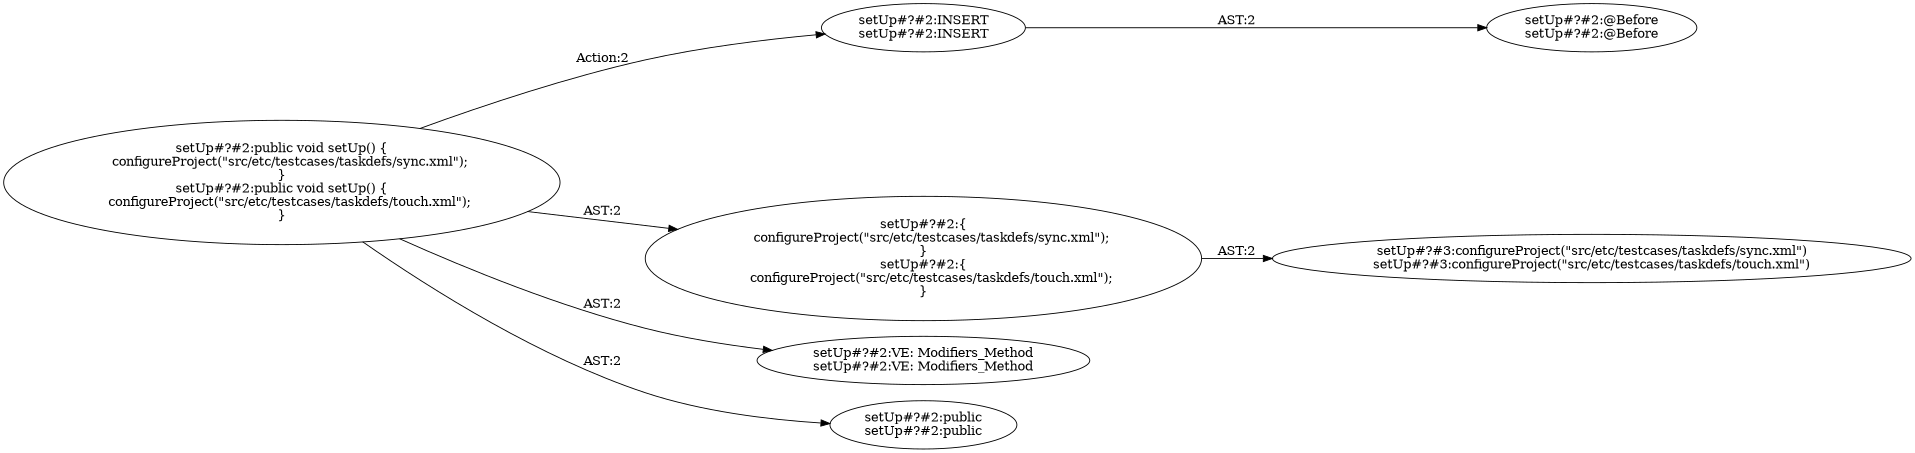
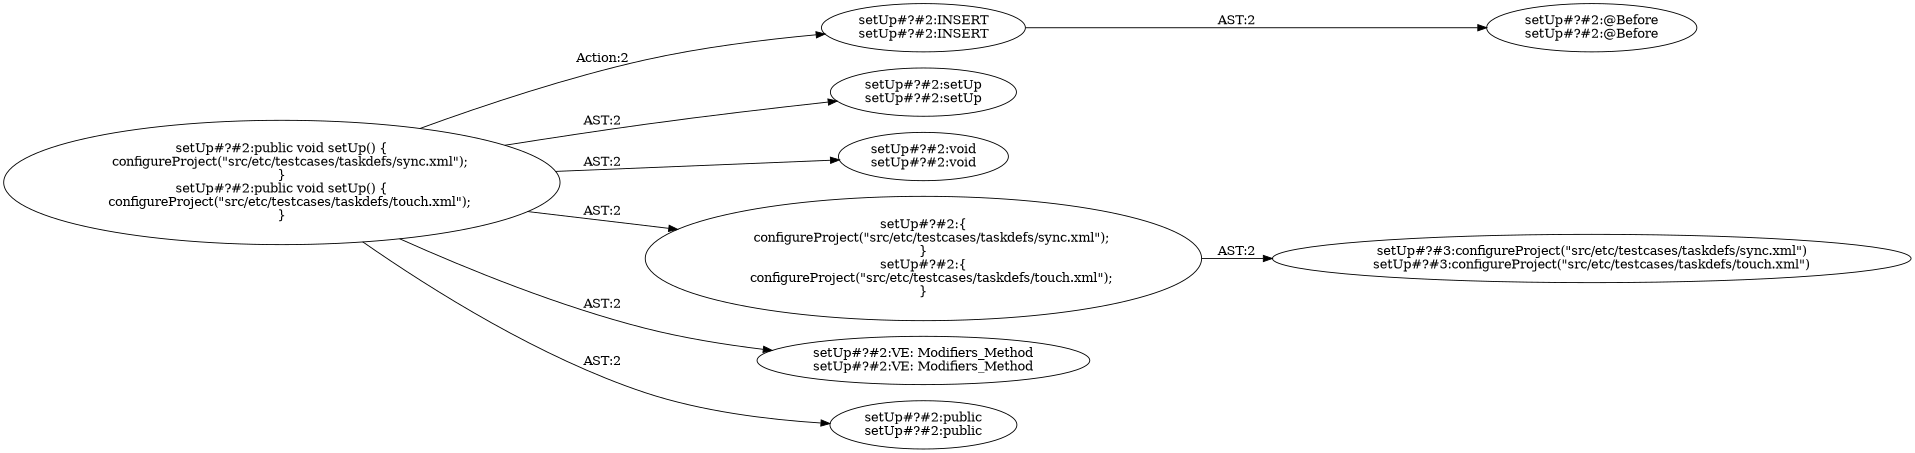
none -> (923, 92)
none -> (923, 157)
